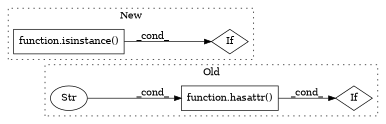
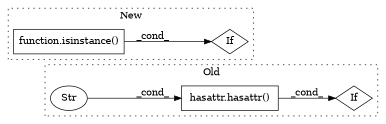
(230, 98) -> (230, 98)
